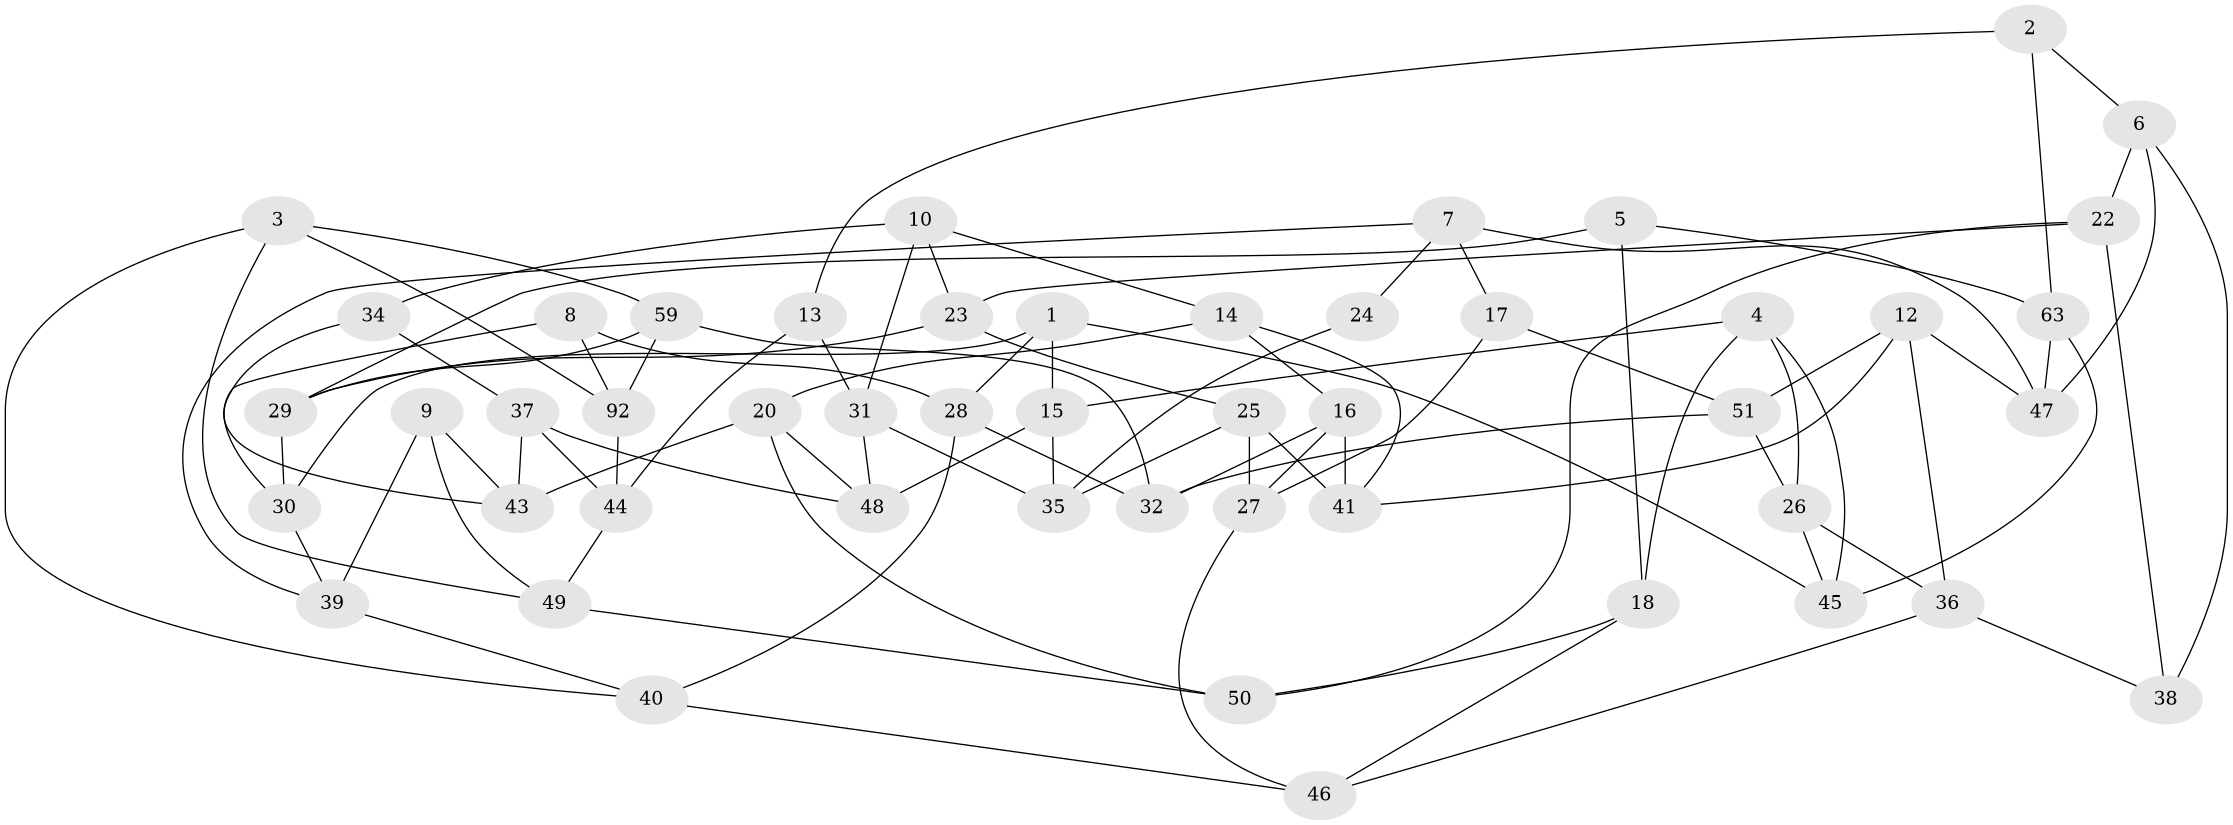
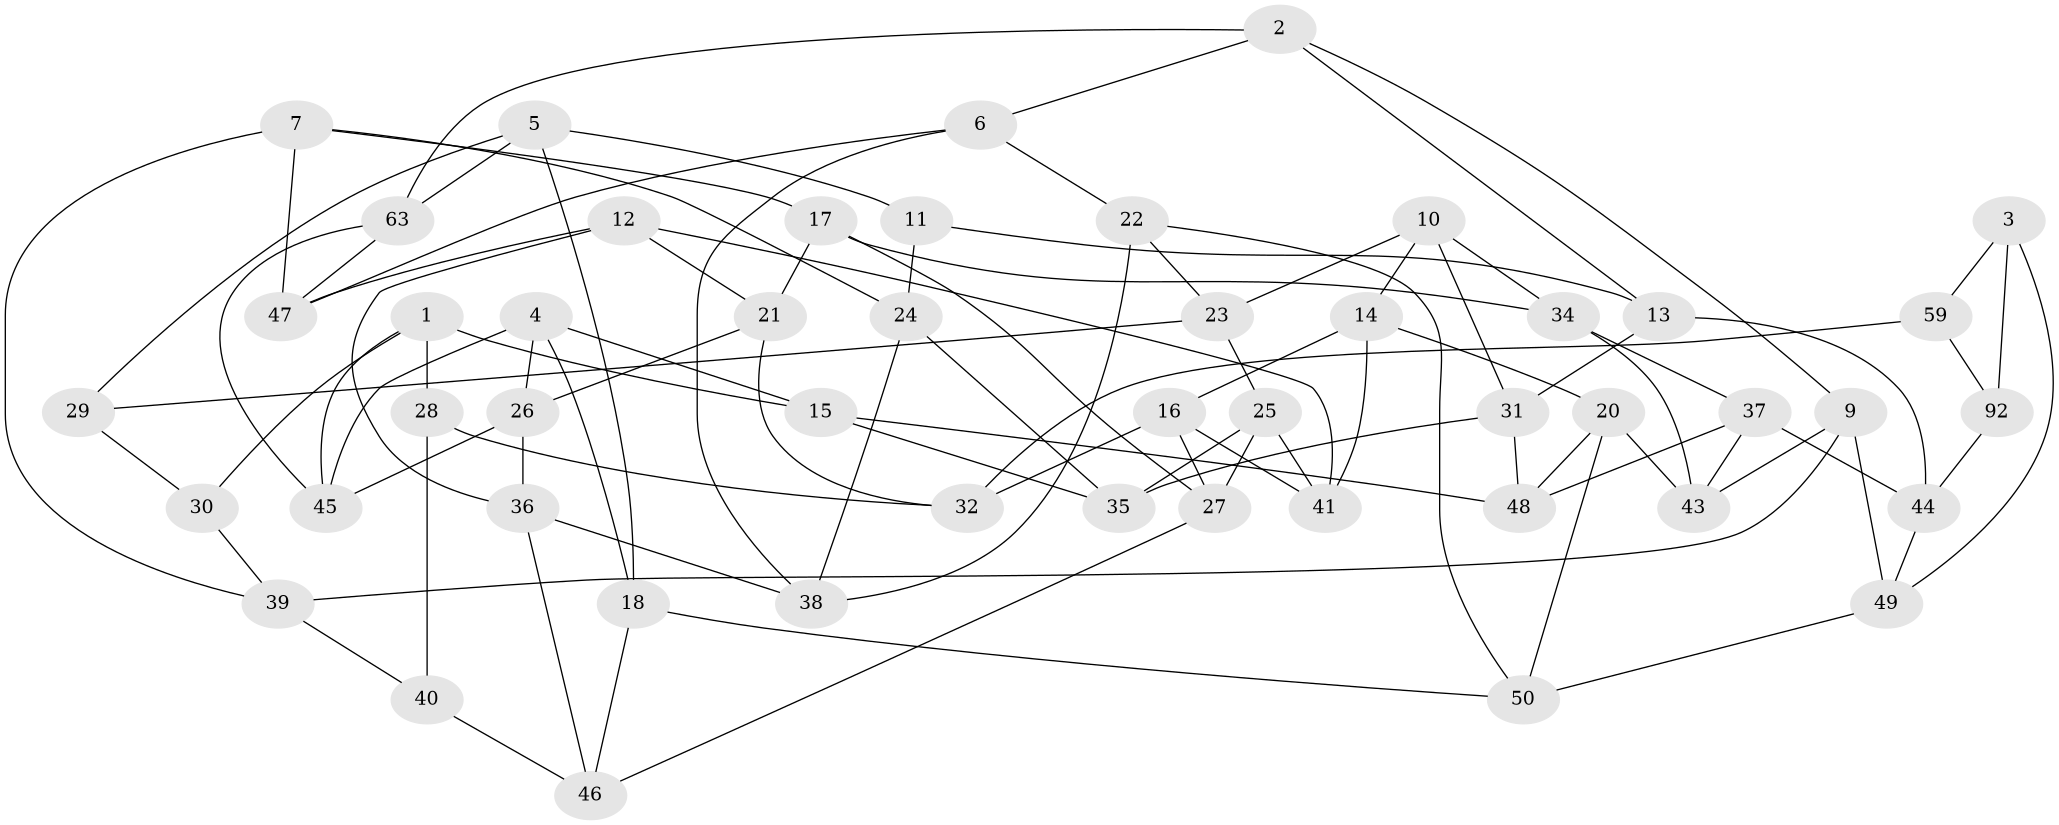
none -> (1582, 200)
none -> (917, 221)
none -> (1170, 282)
(571, 317) -> none
(475, 366) -> none
(1744, 412) -> (770, 317)
none -> (861, 461)
(87, 593) -> none
